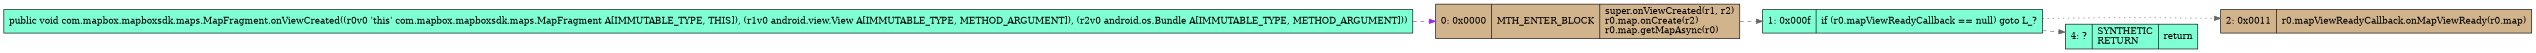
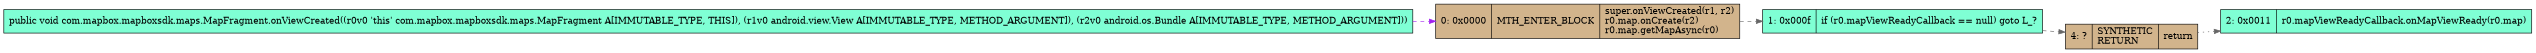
(2128, 18) -> (2206, 32)
(2376, 21) -> (2376, 21)
(2132, 37) -> (2132, 37)
